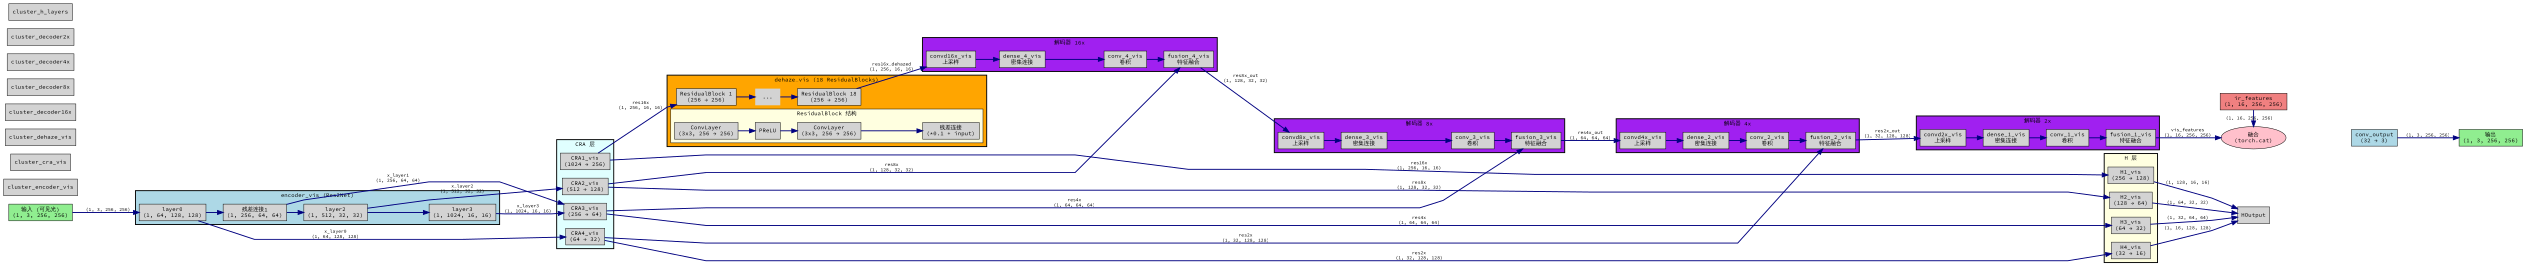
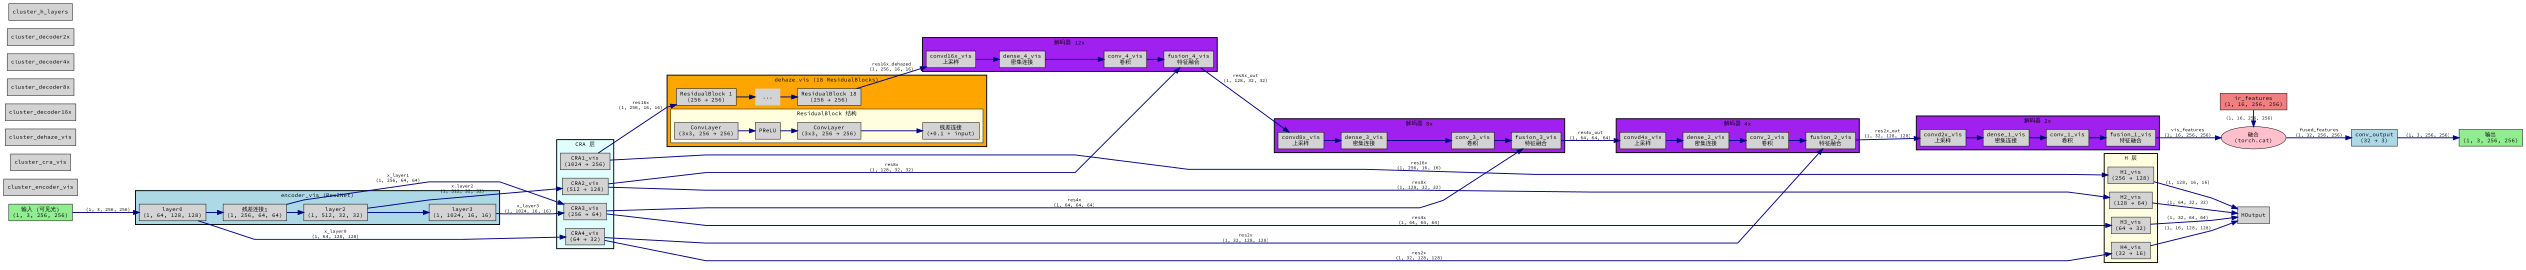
(1070, 42) -> (1070, 42)
none -> (2316, 138)
